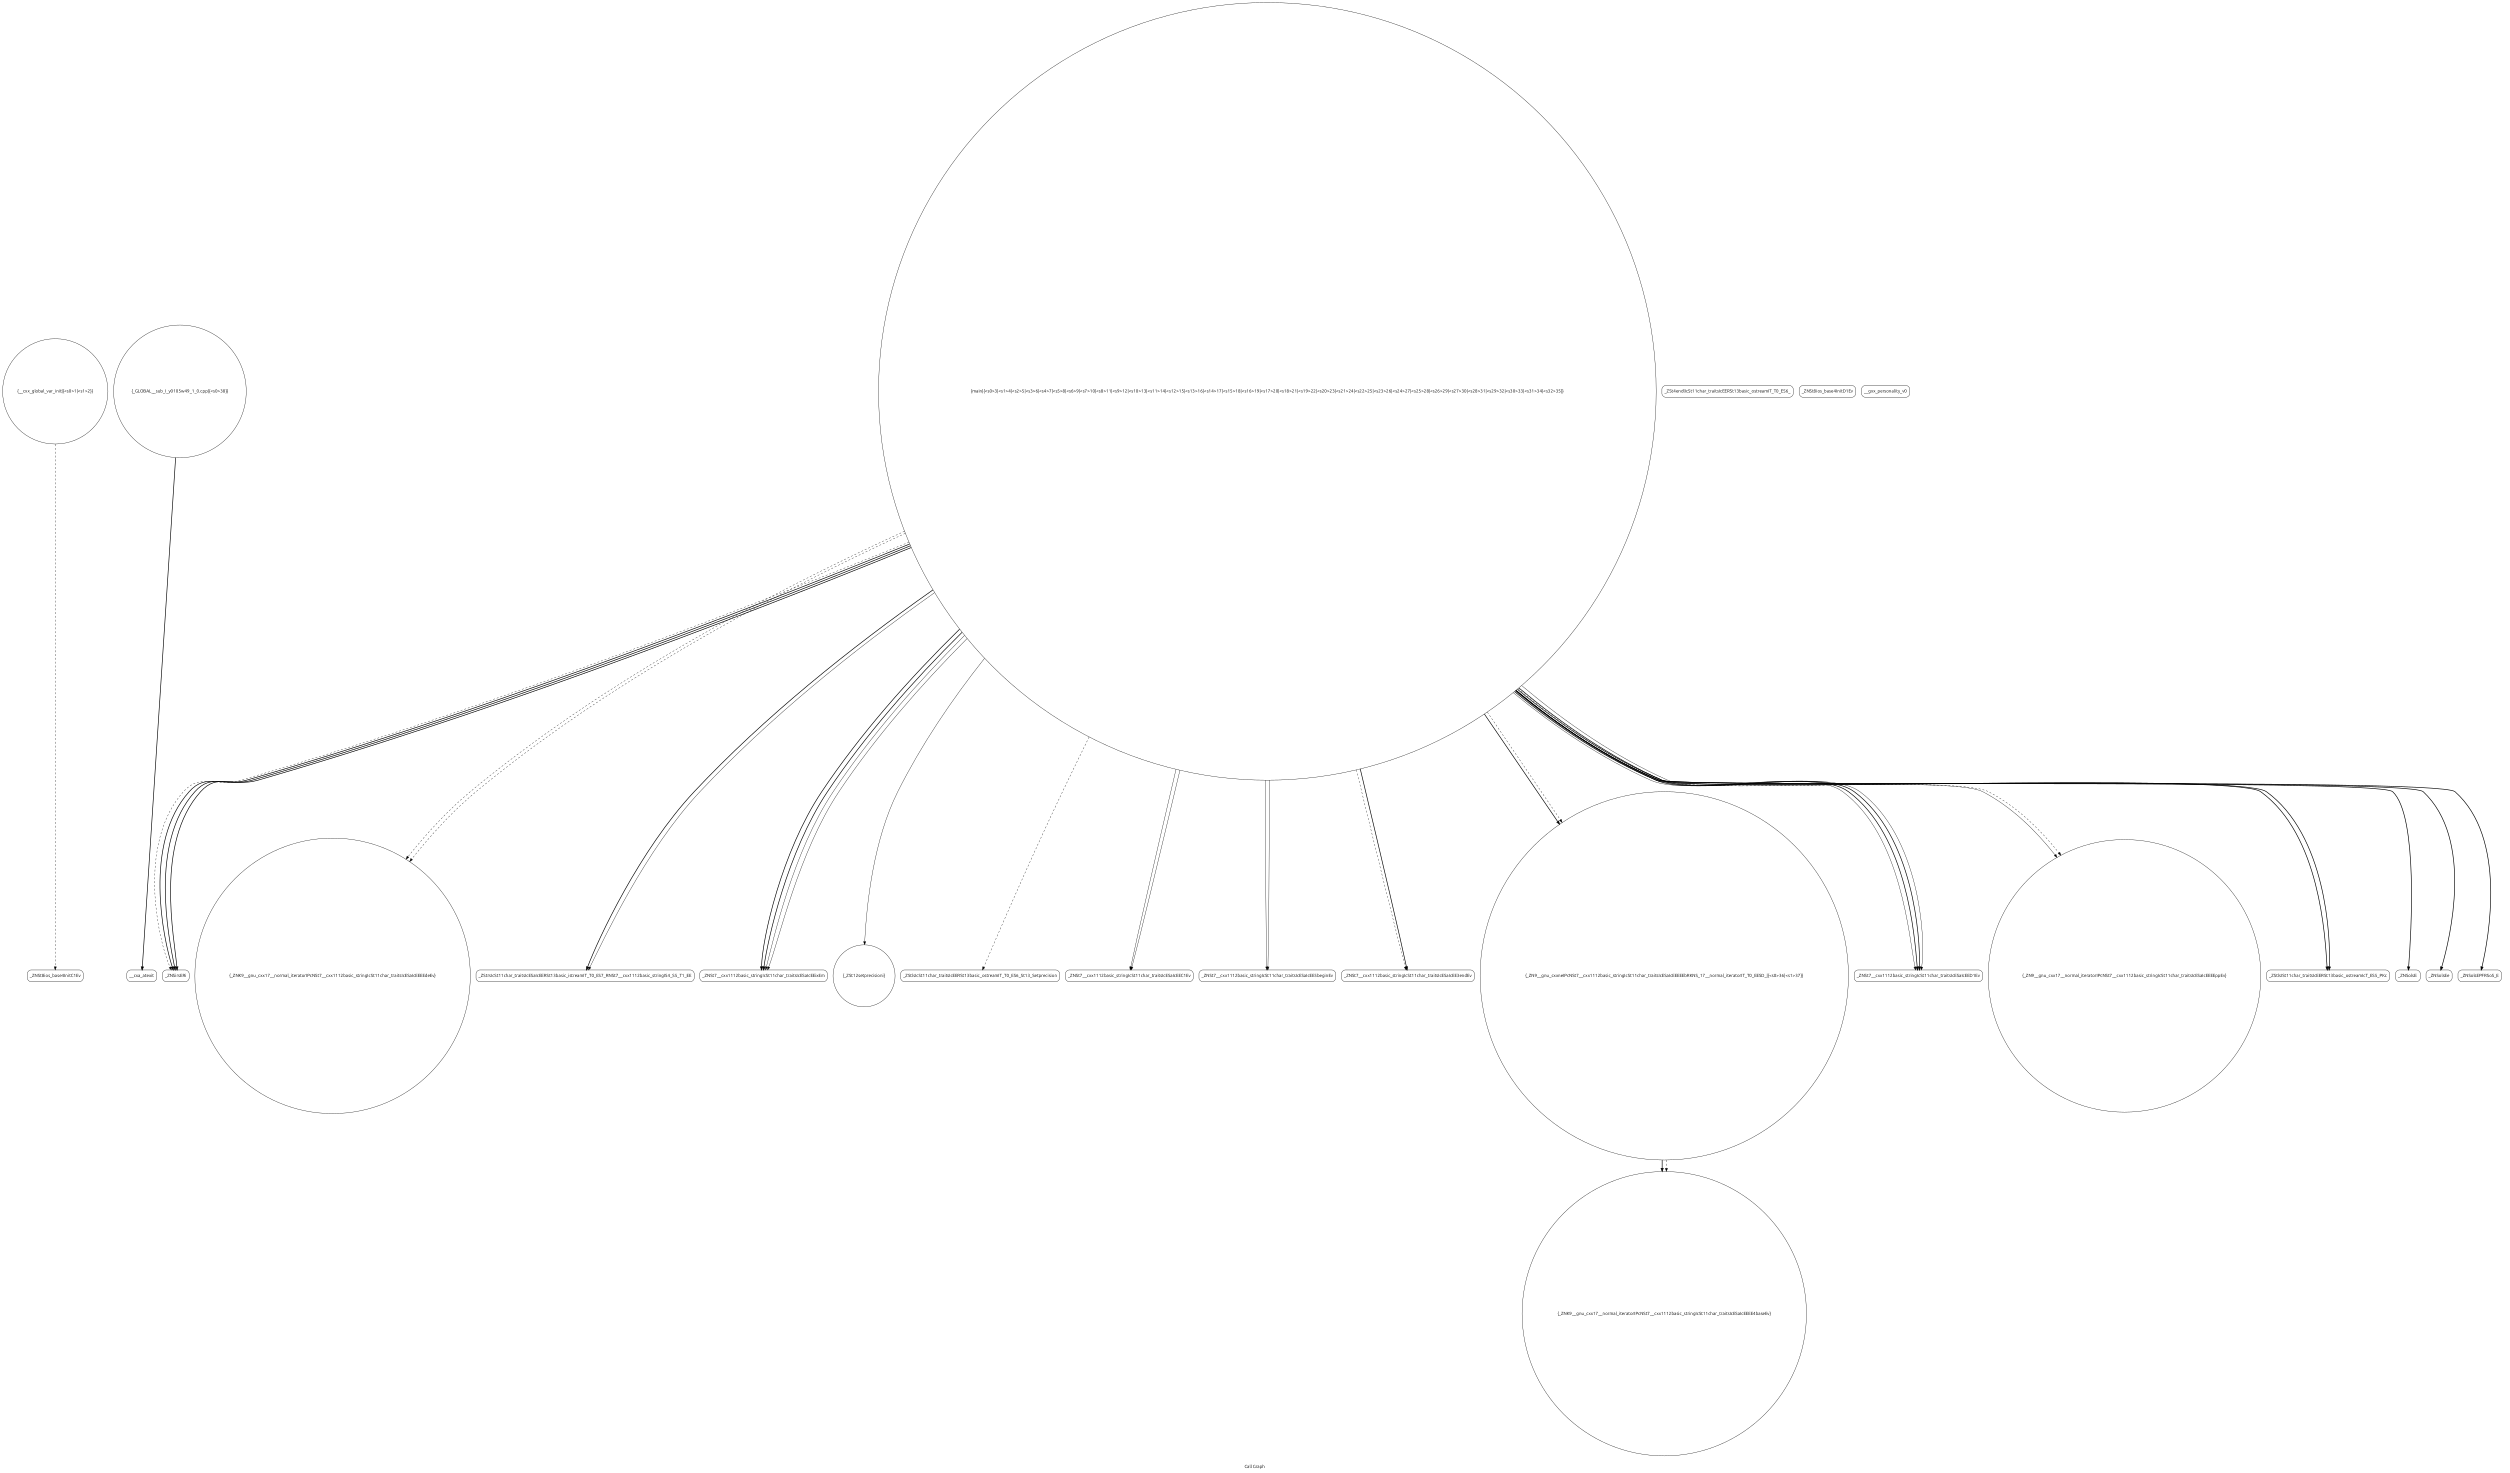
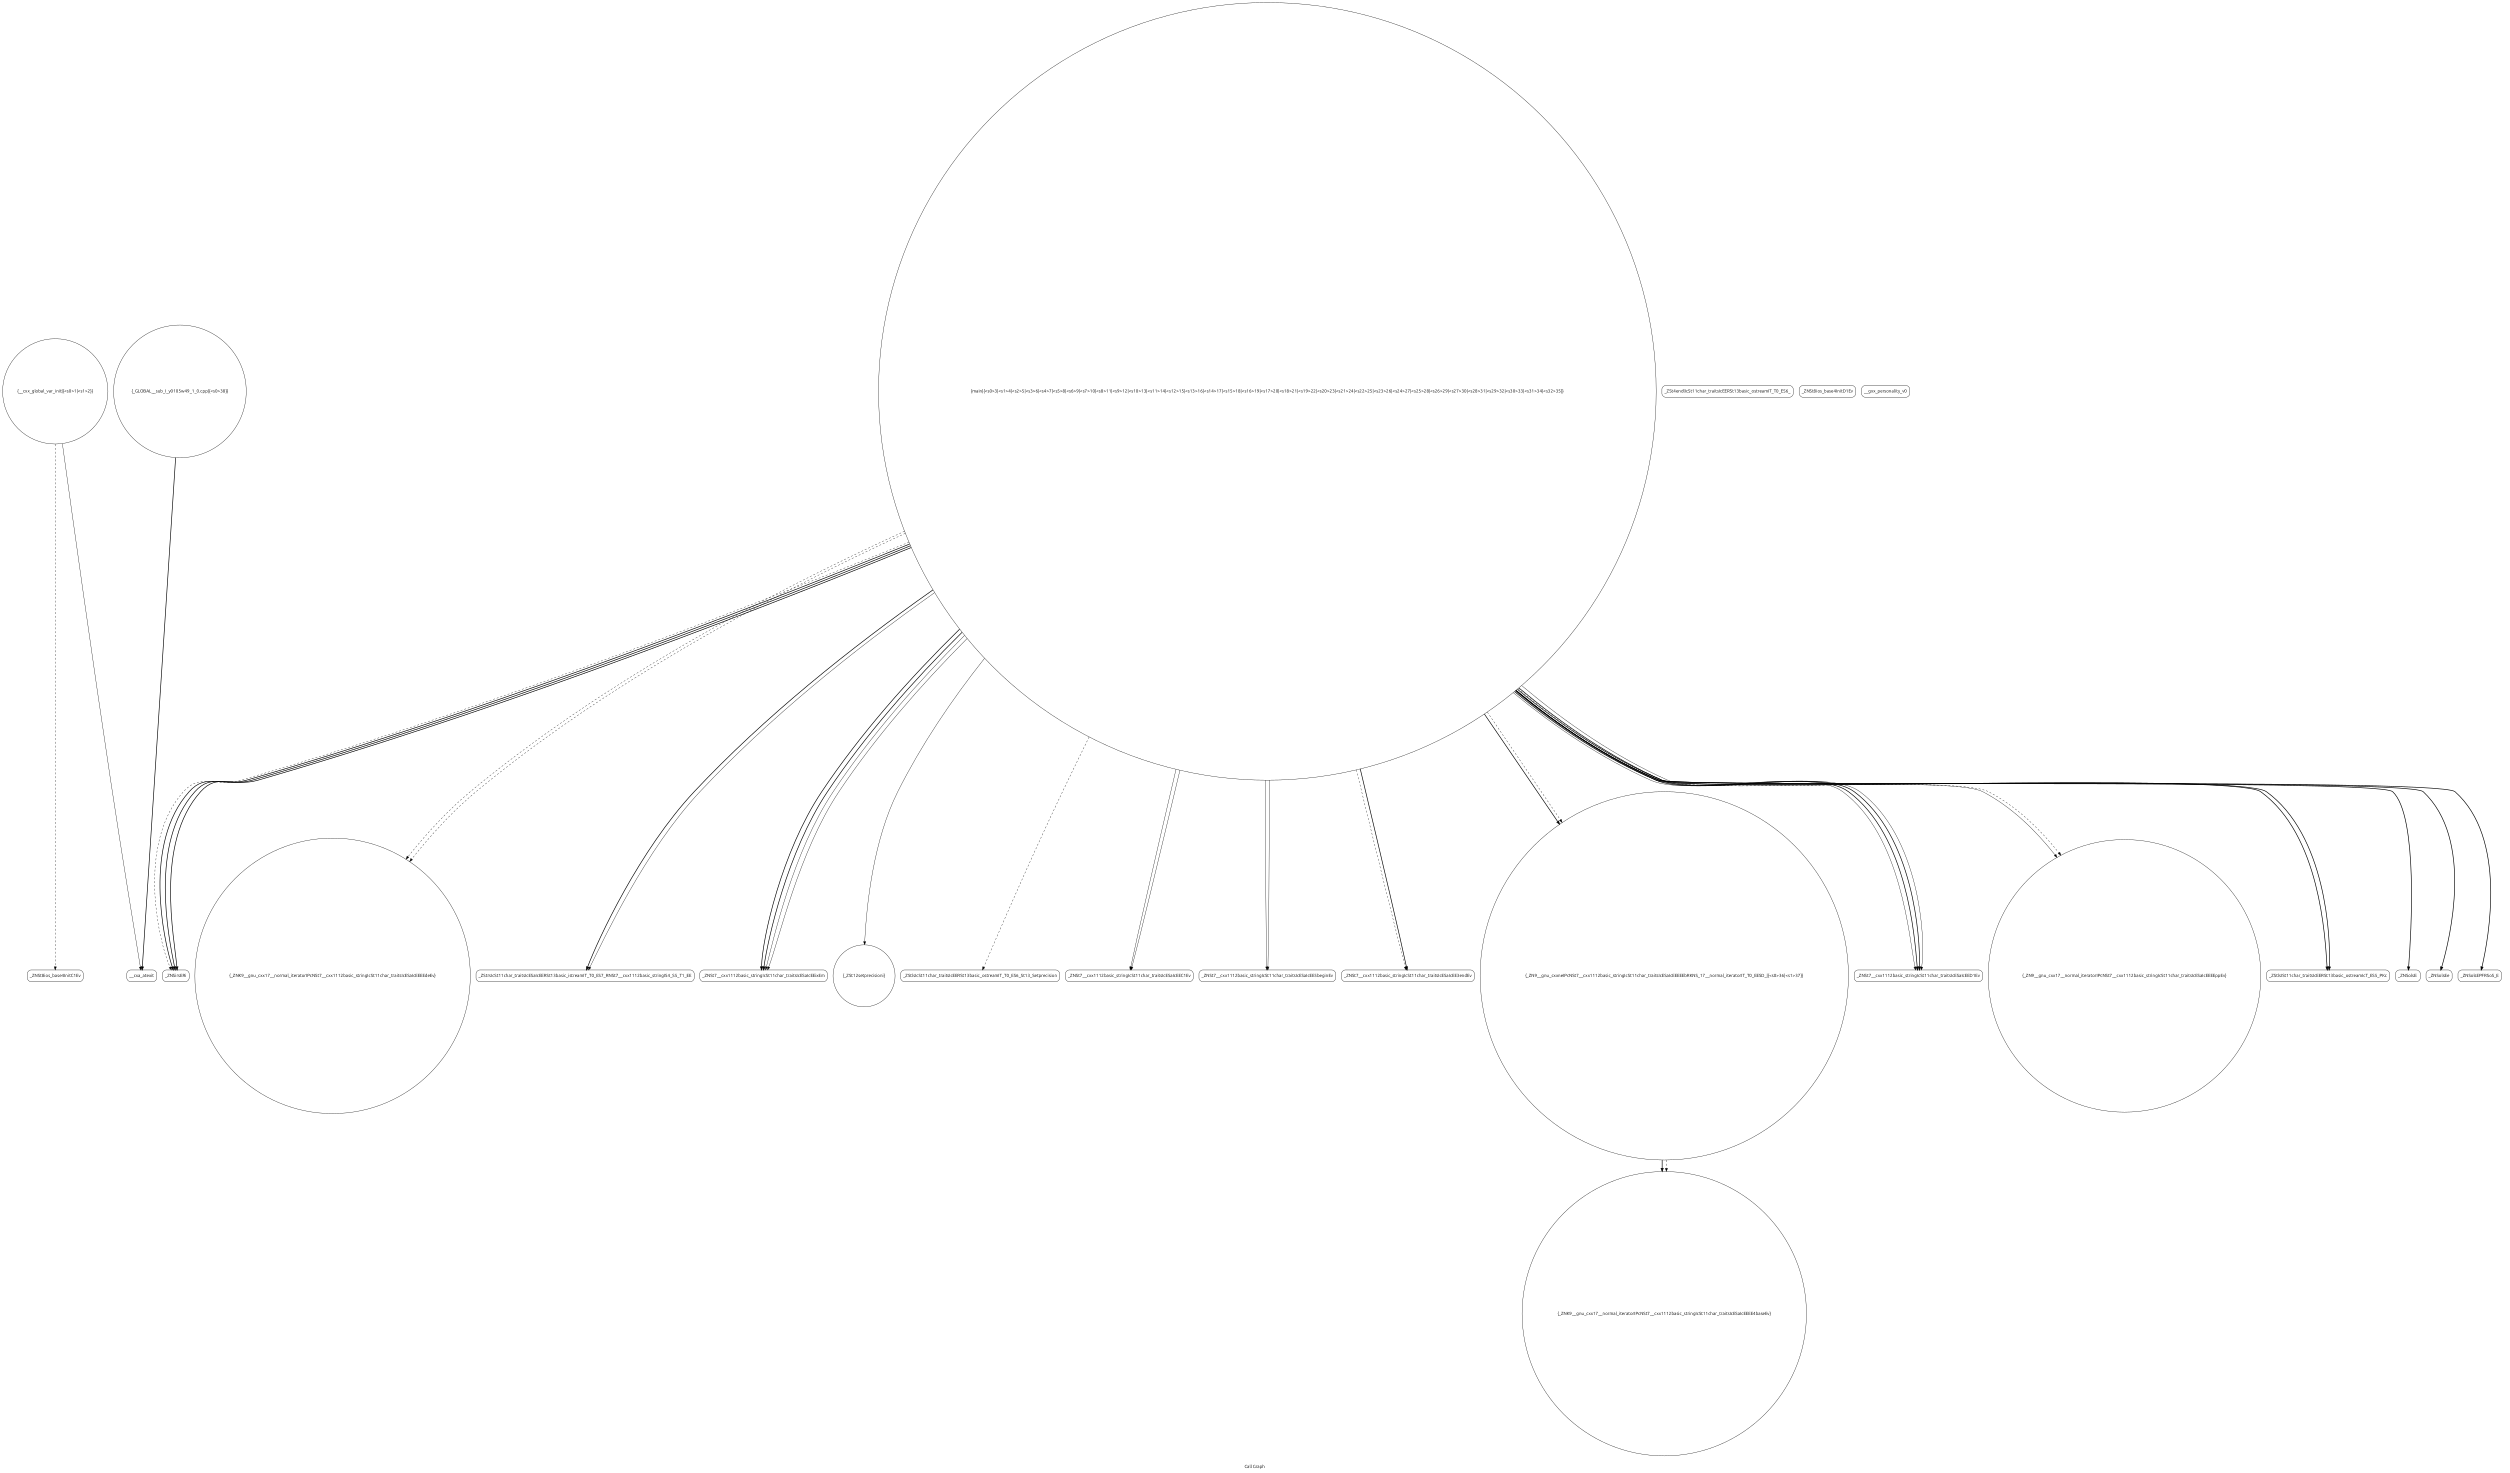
none -> (100, 706)
